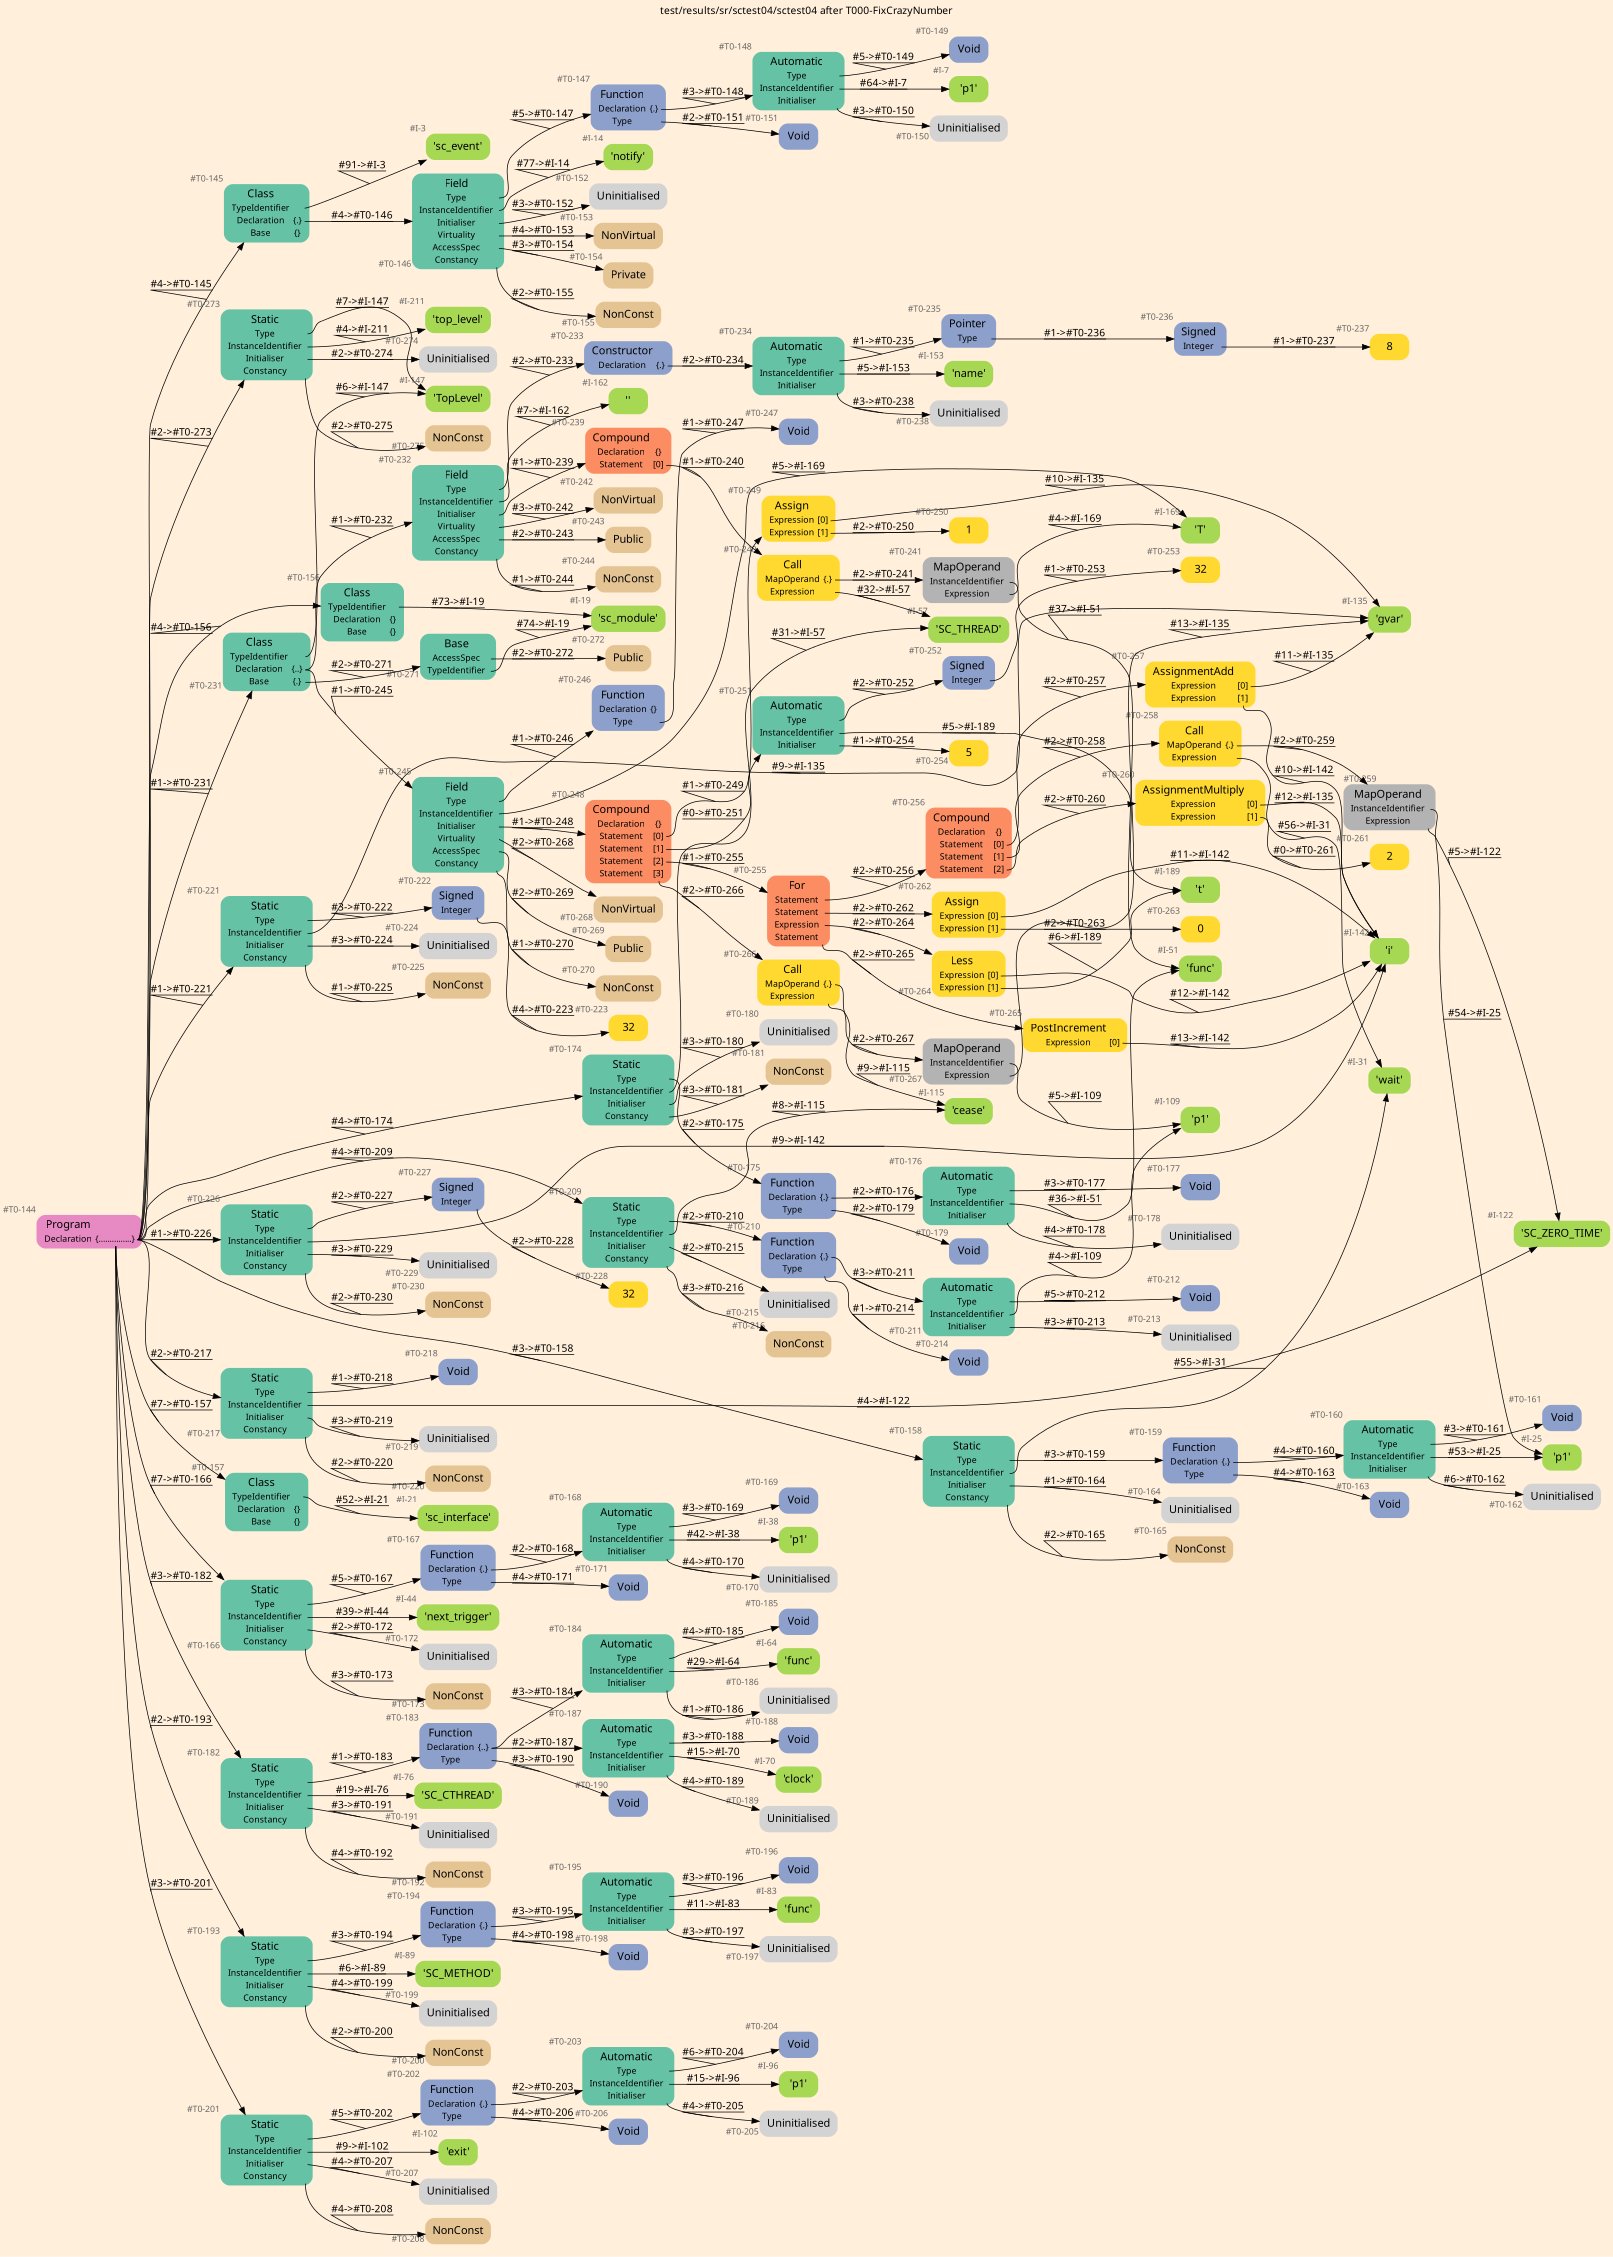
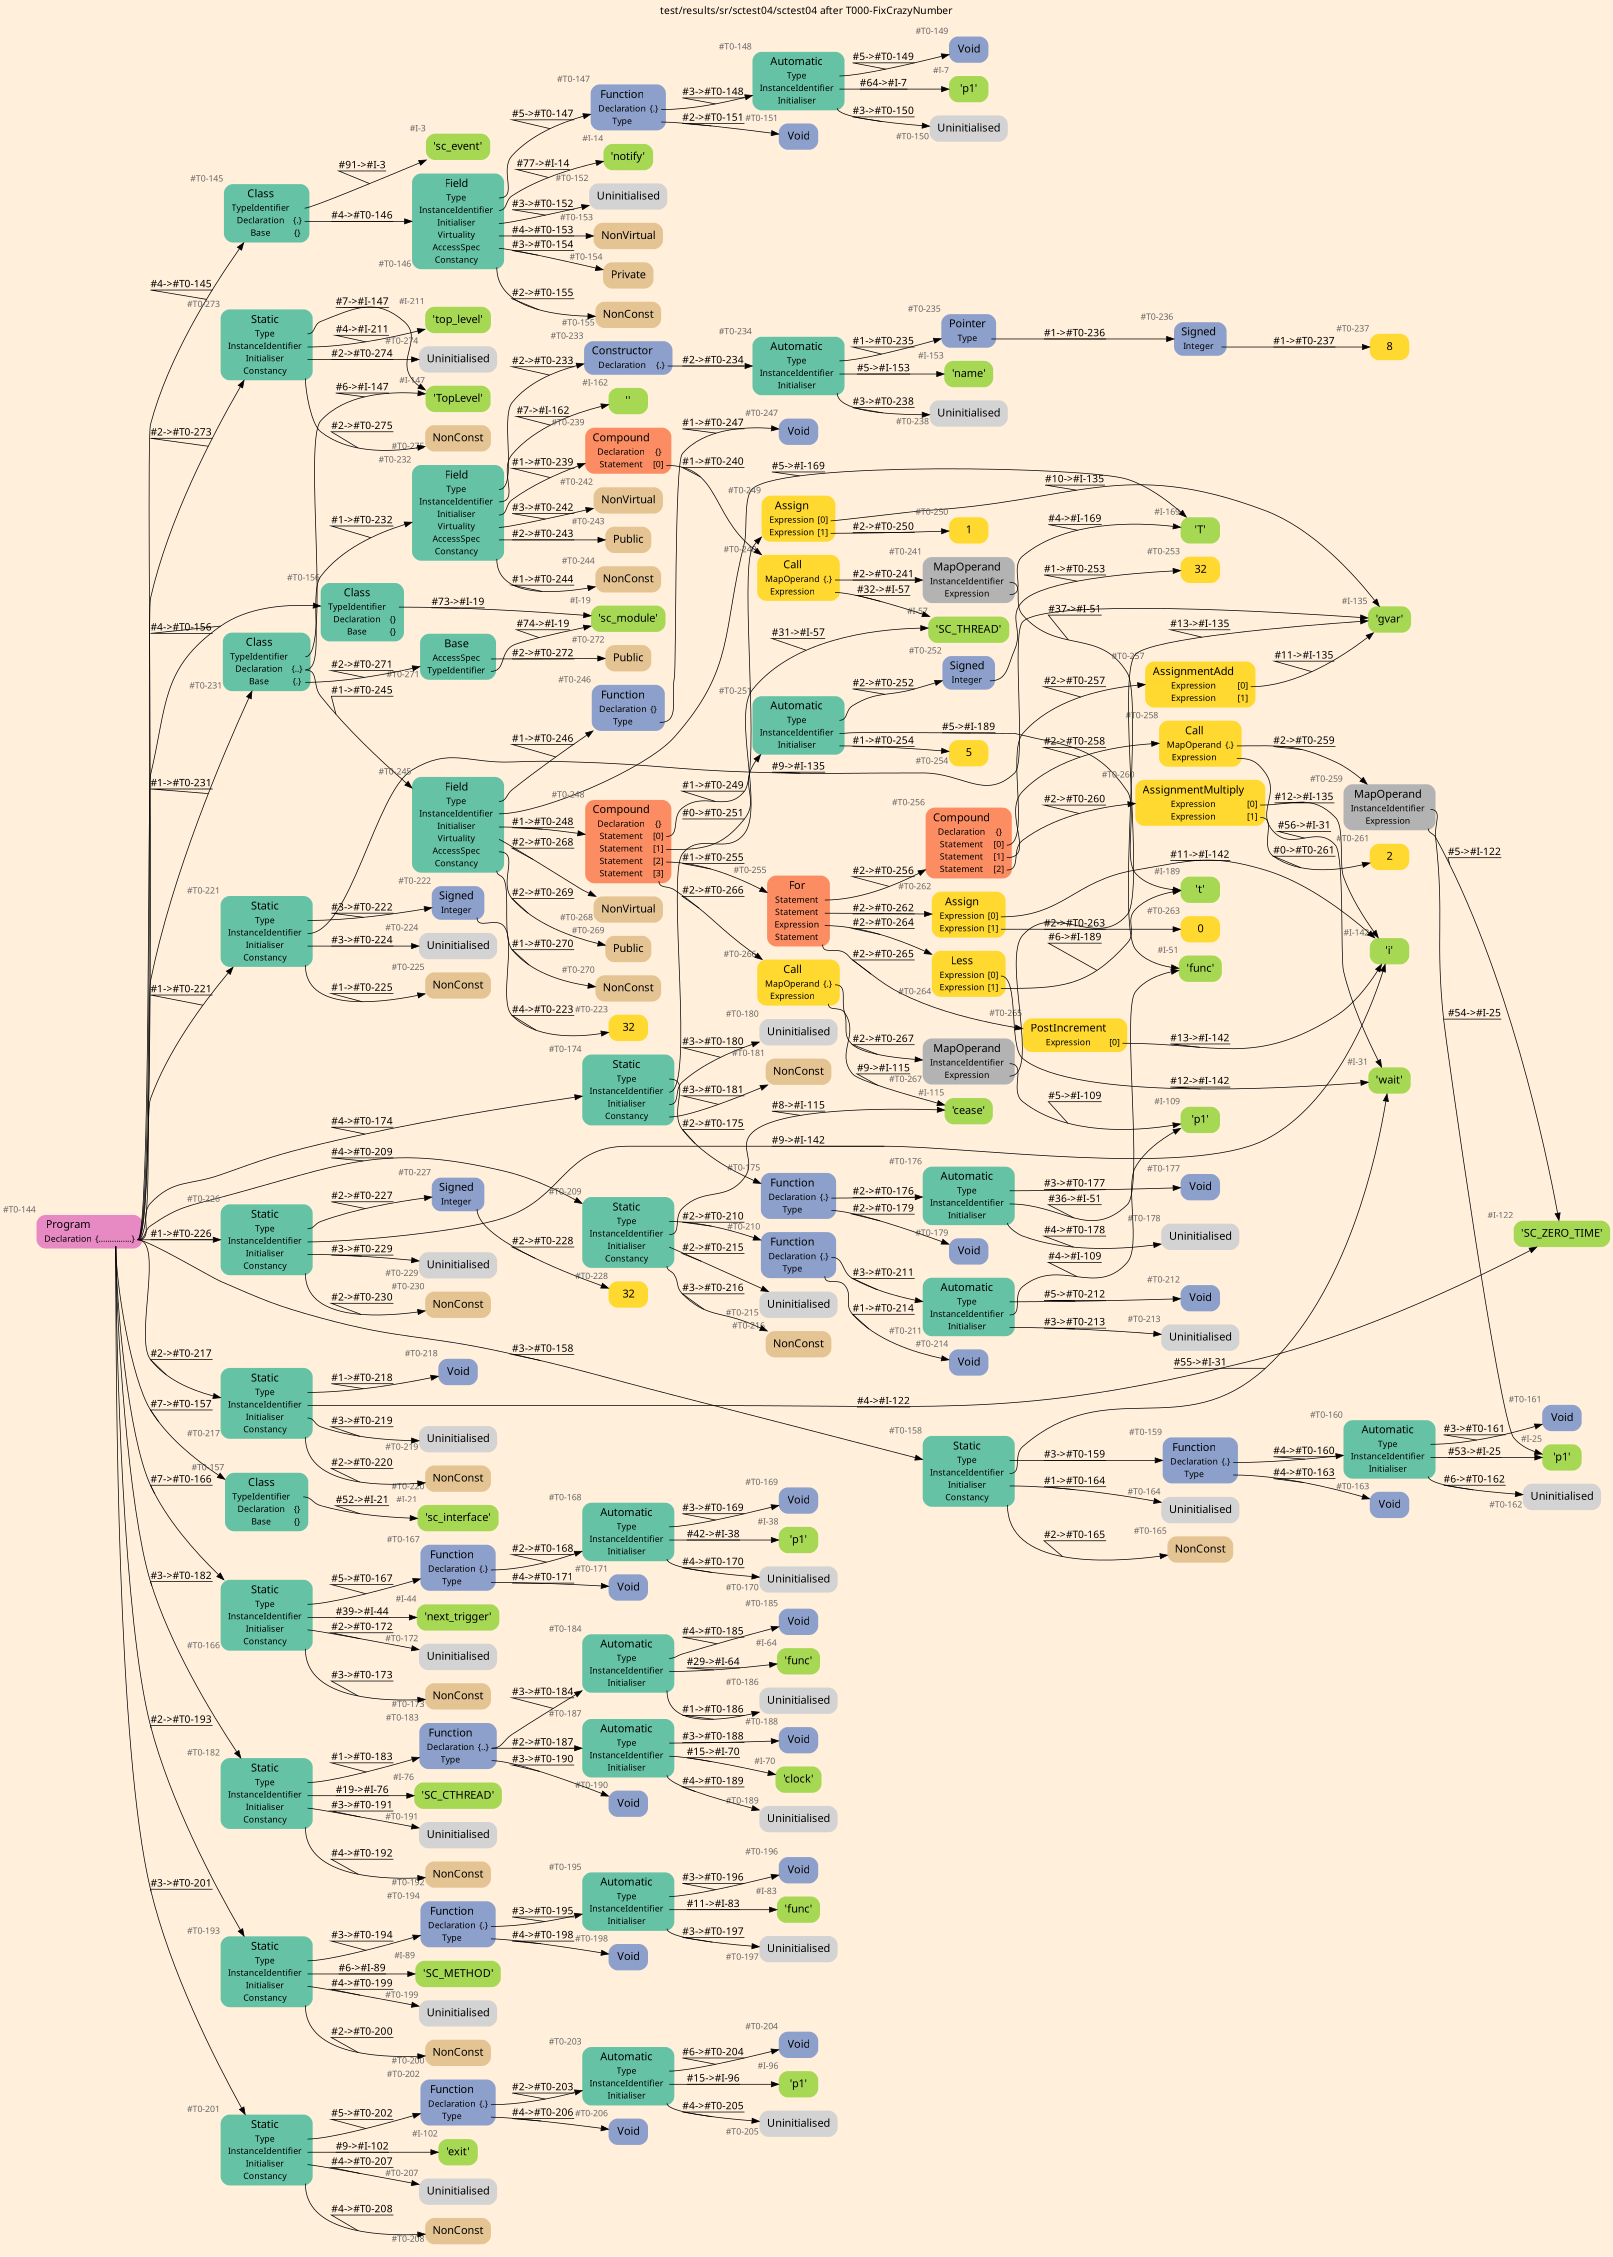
(1333, 788) -> none
(1181, 1012) -> (1145, 1087)
